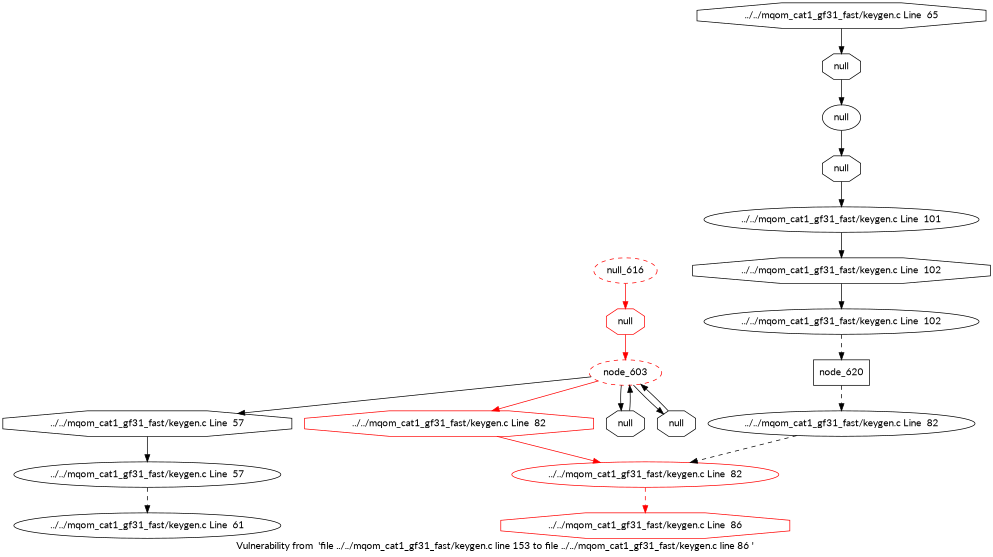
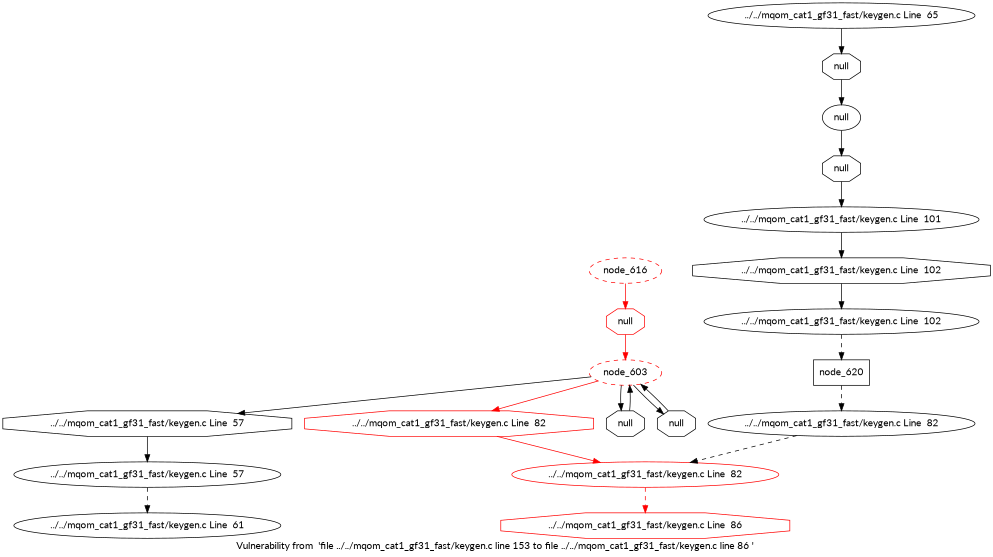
(842, 16) -> (842, 16)
(625, 271) -> (625, 271)
